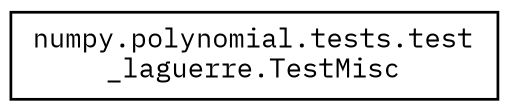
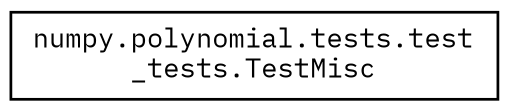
(254, 56) -> (254, 56)
